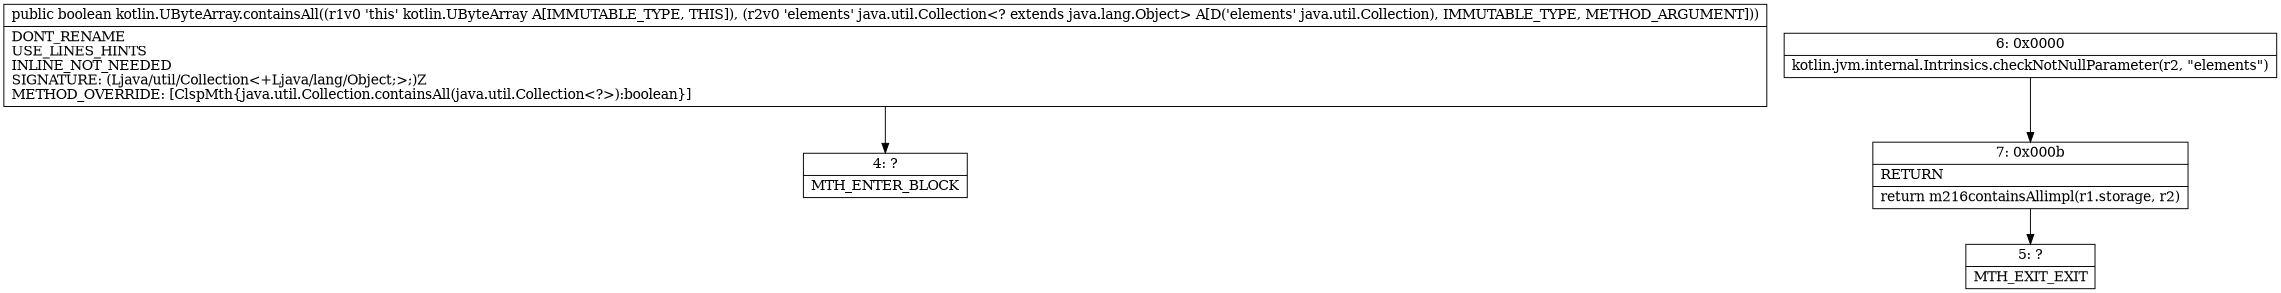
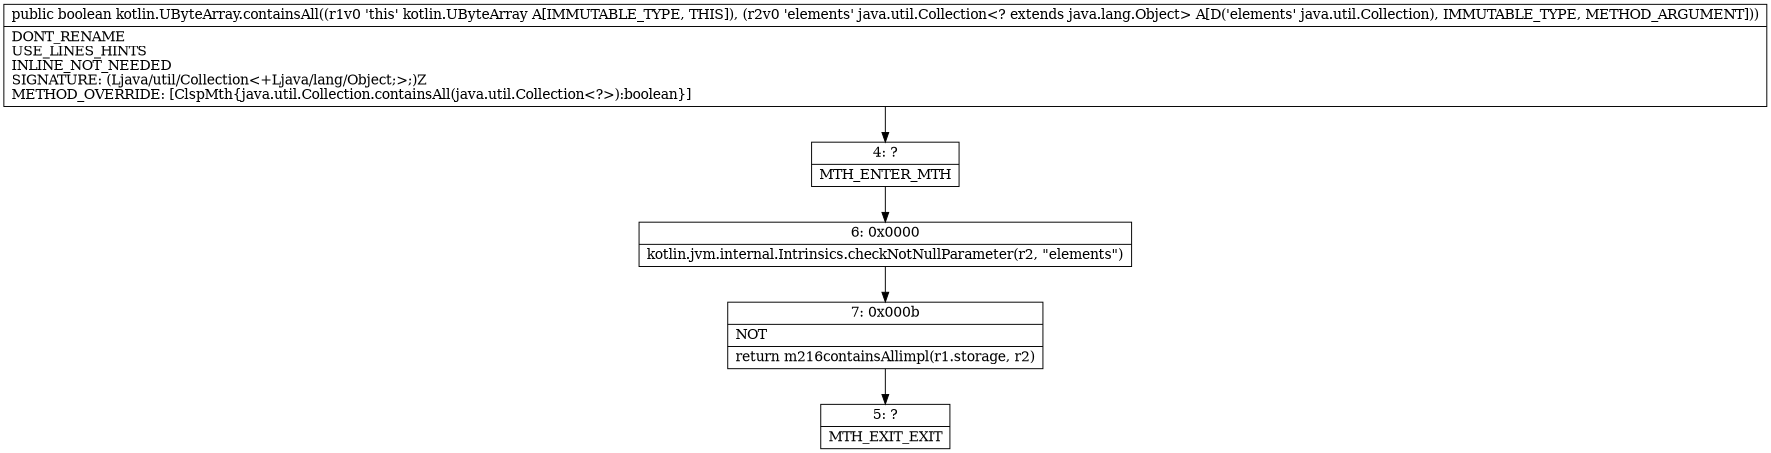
(1912, 175) -> (751, 335)
(885, 186) -> (885, 175)
none -> (885, 199)
